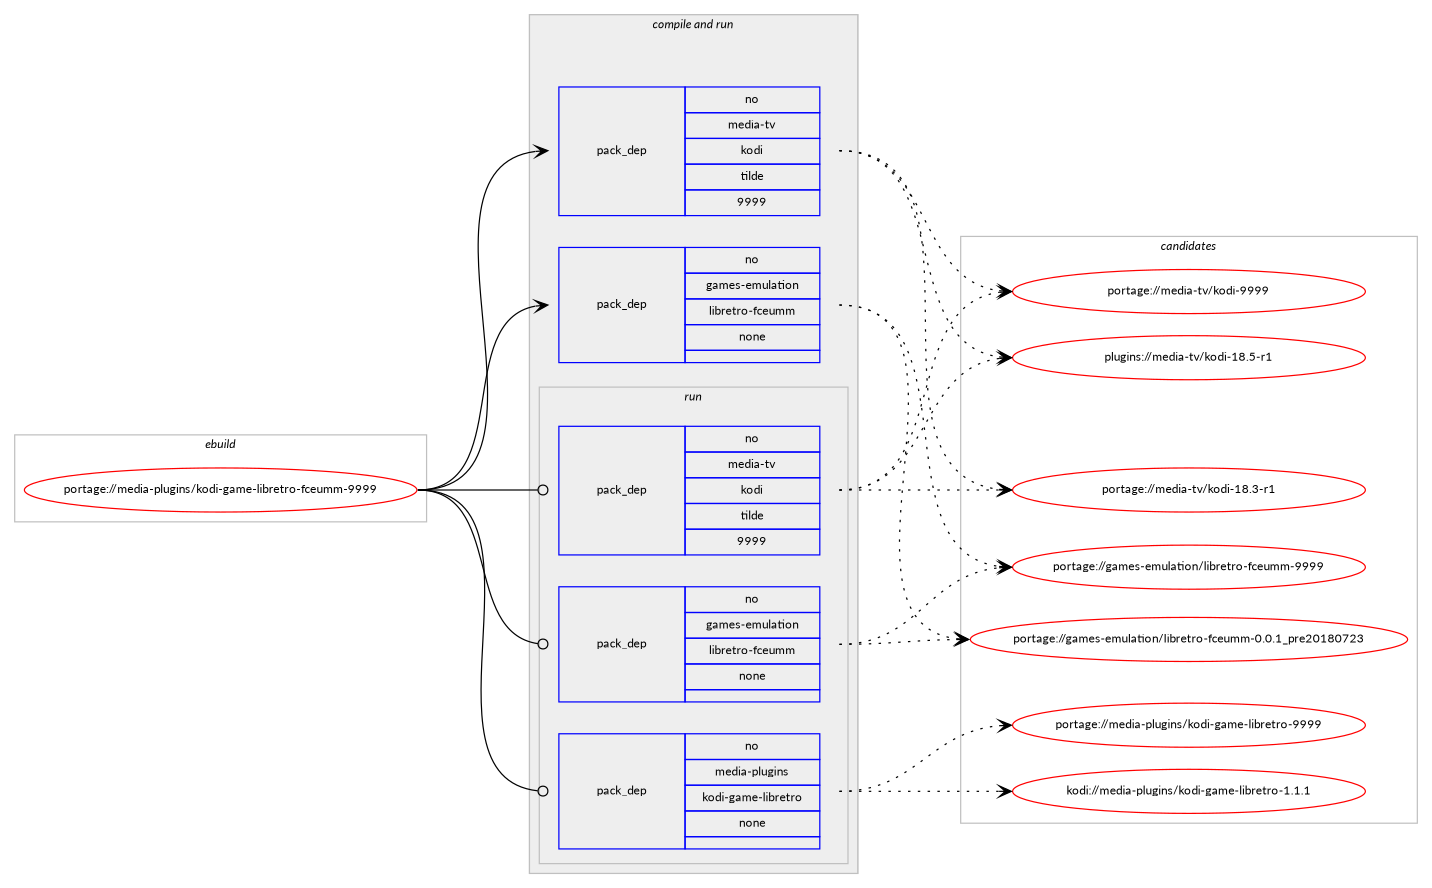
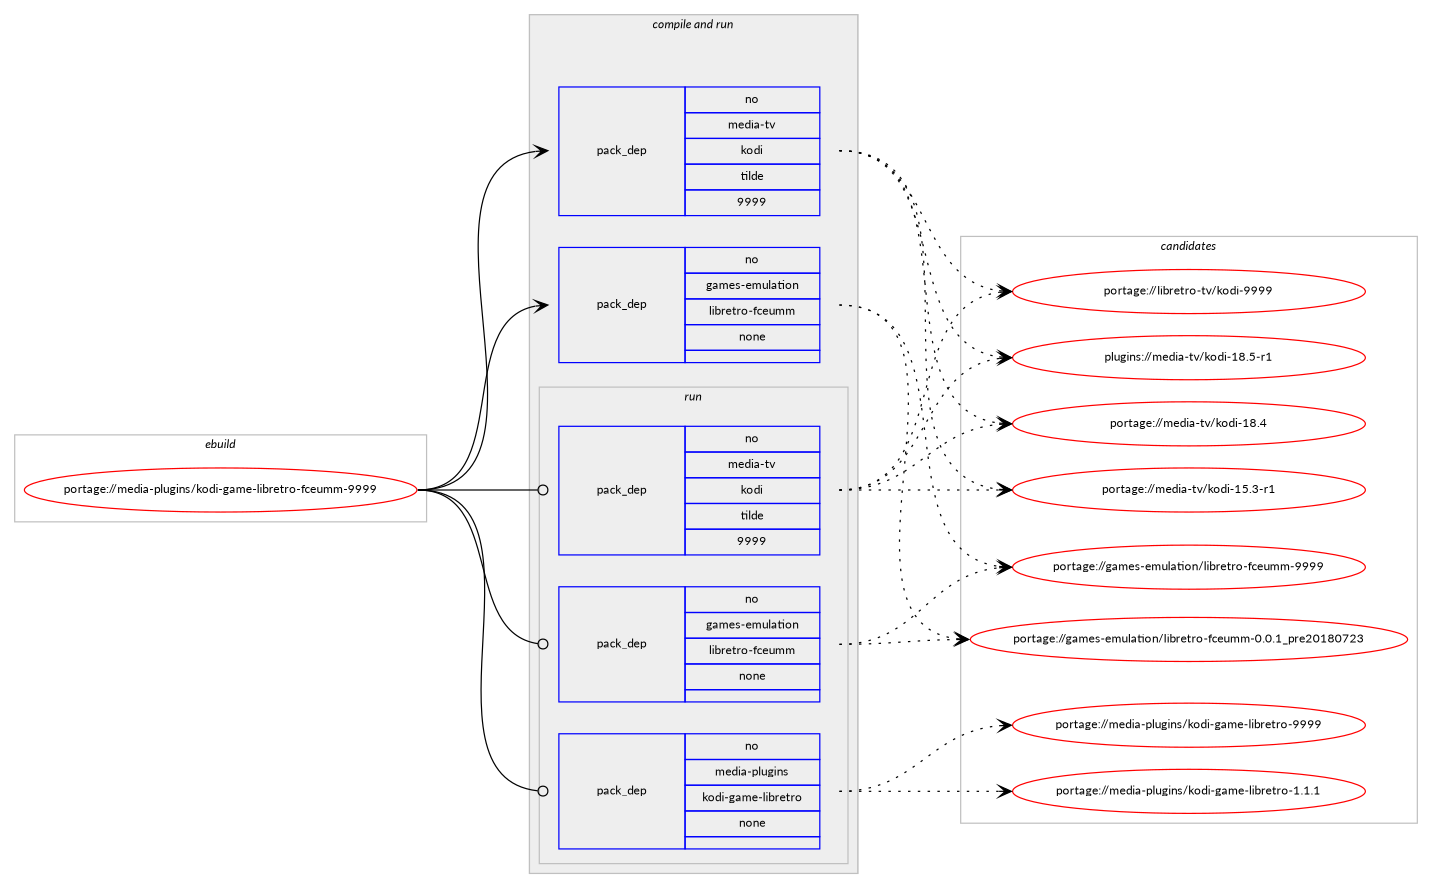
(1189, 292) -> (1189, 292)
none -> (1189, 424)
(1189, 490) -> (1189, 490)
(1189, 791) -> (1189, 791)
